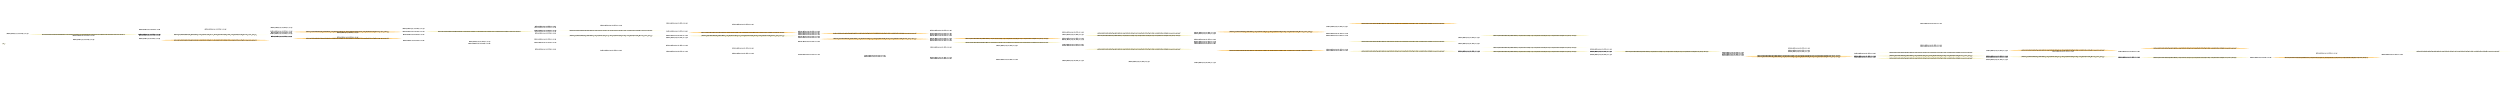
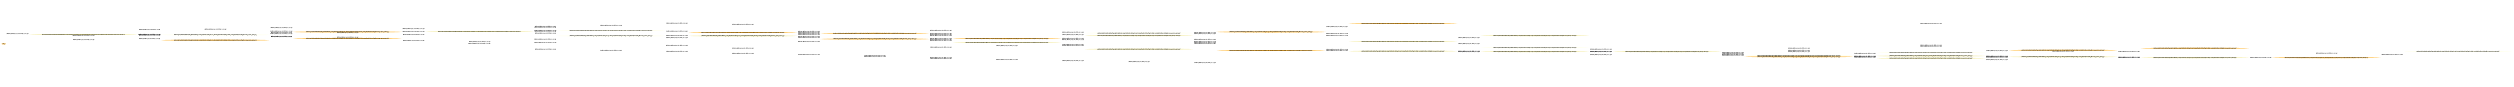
(4, 44) -> (4, 44)
